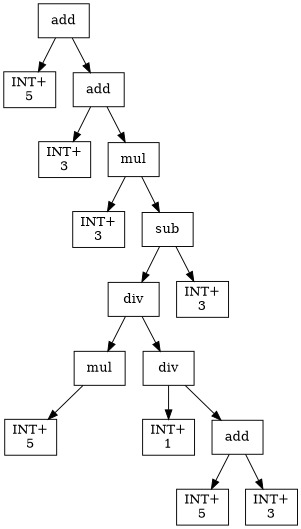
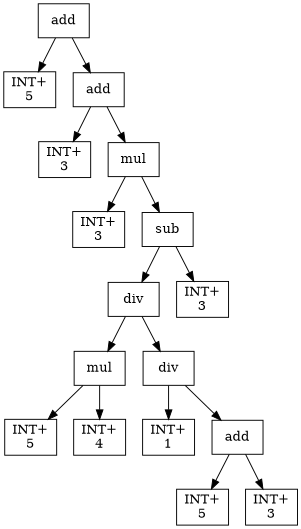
none -> (100, 437)
